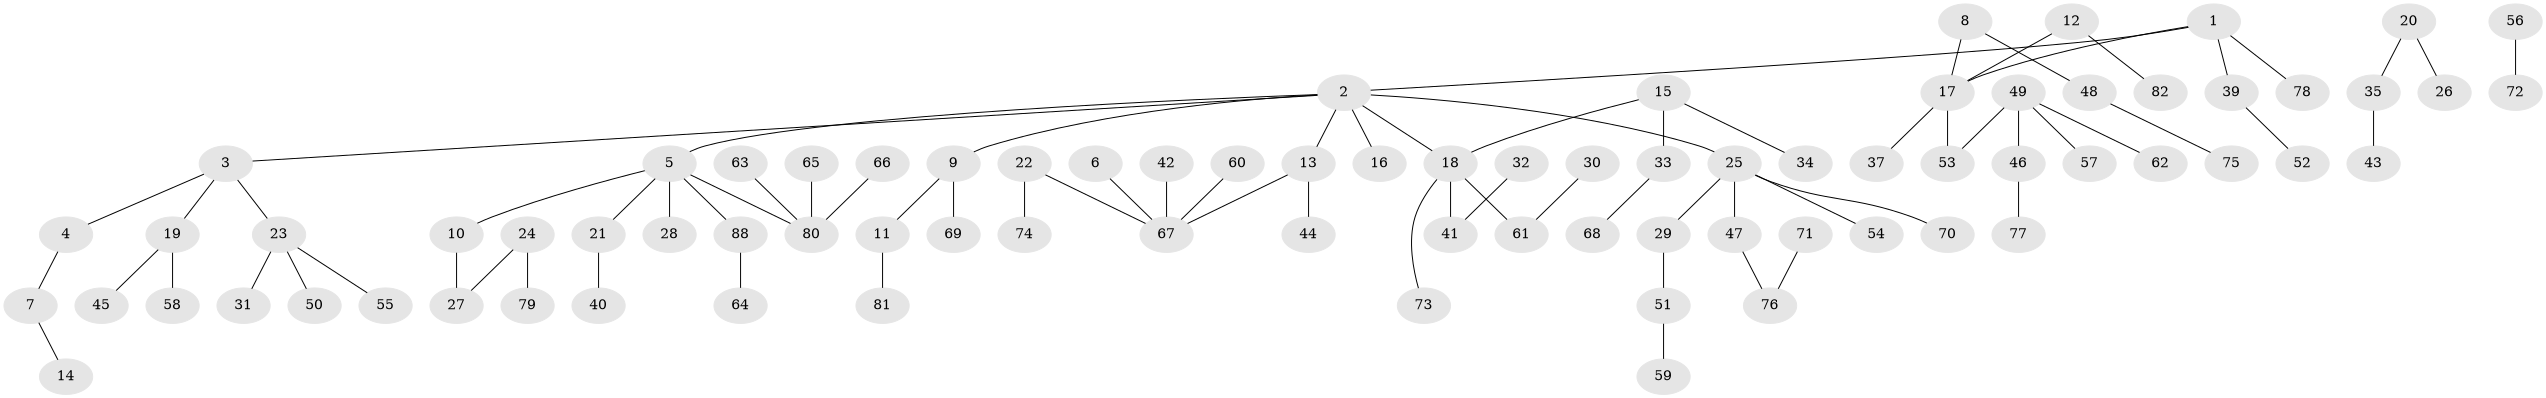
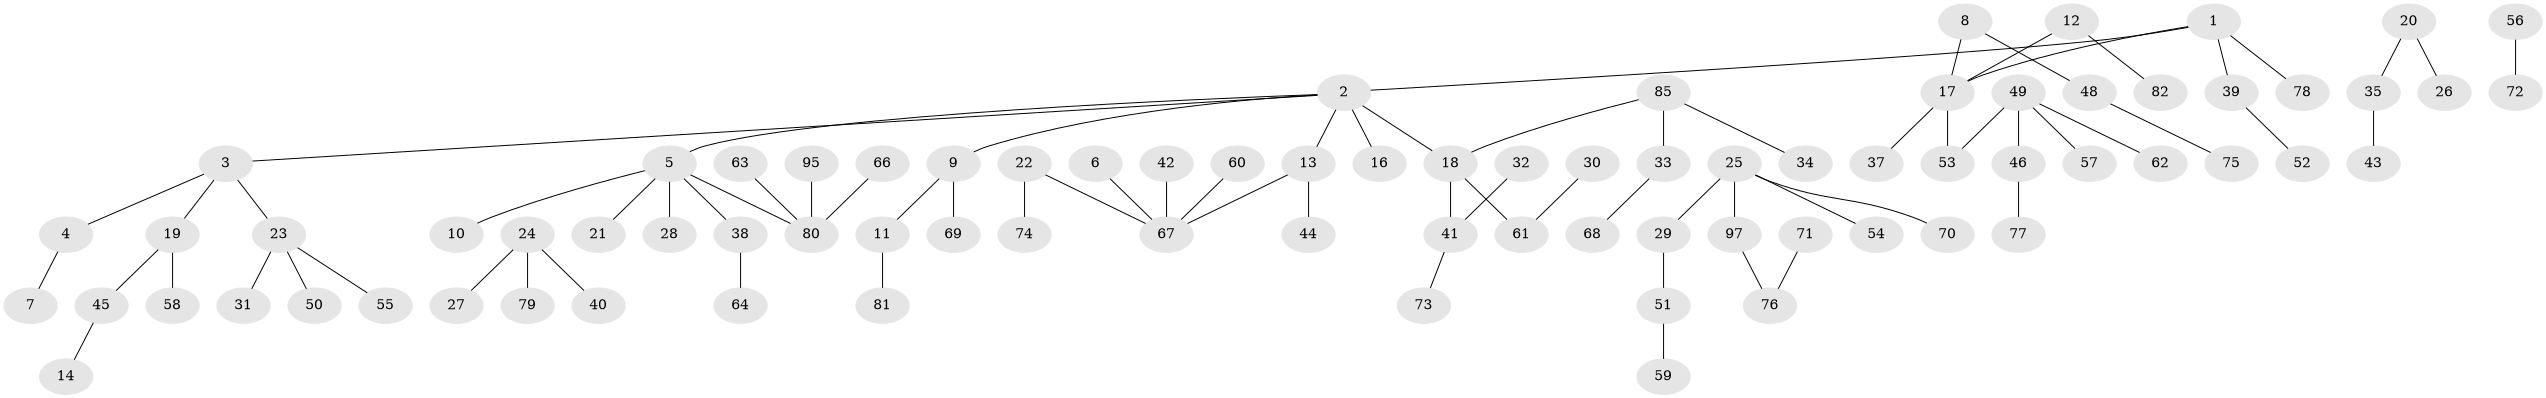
(1664, 93) -> (1664, 93)
(1545, 113) -> none
(812, 164) -> (812, 164)
(1412, 231) -> (1437, 270)
(741, 235) -> (741, 235)
(1735, 235) -> (1735, 235)
(457, 270) -> none
(599, 270) -> (563, 270)
(48, 341) -> (84, 341)
